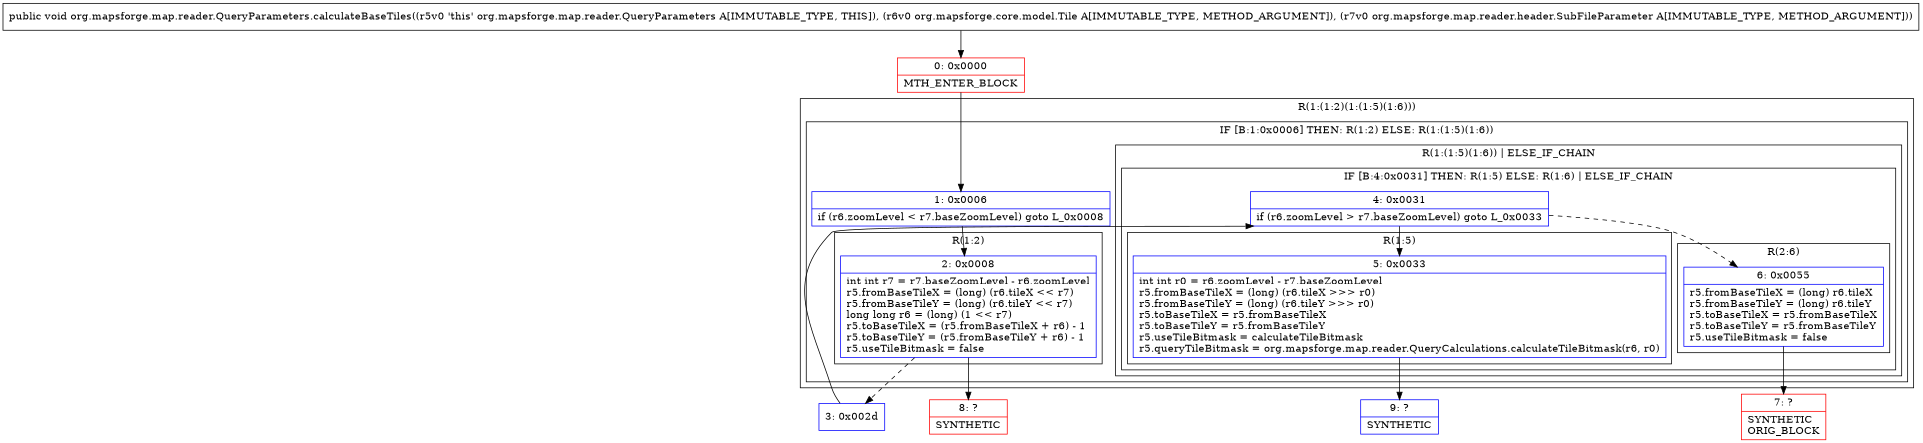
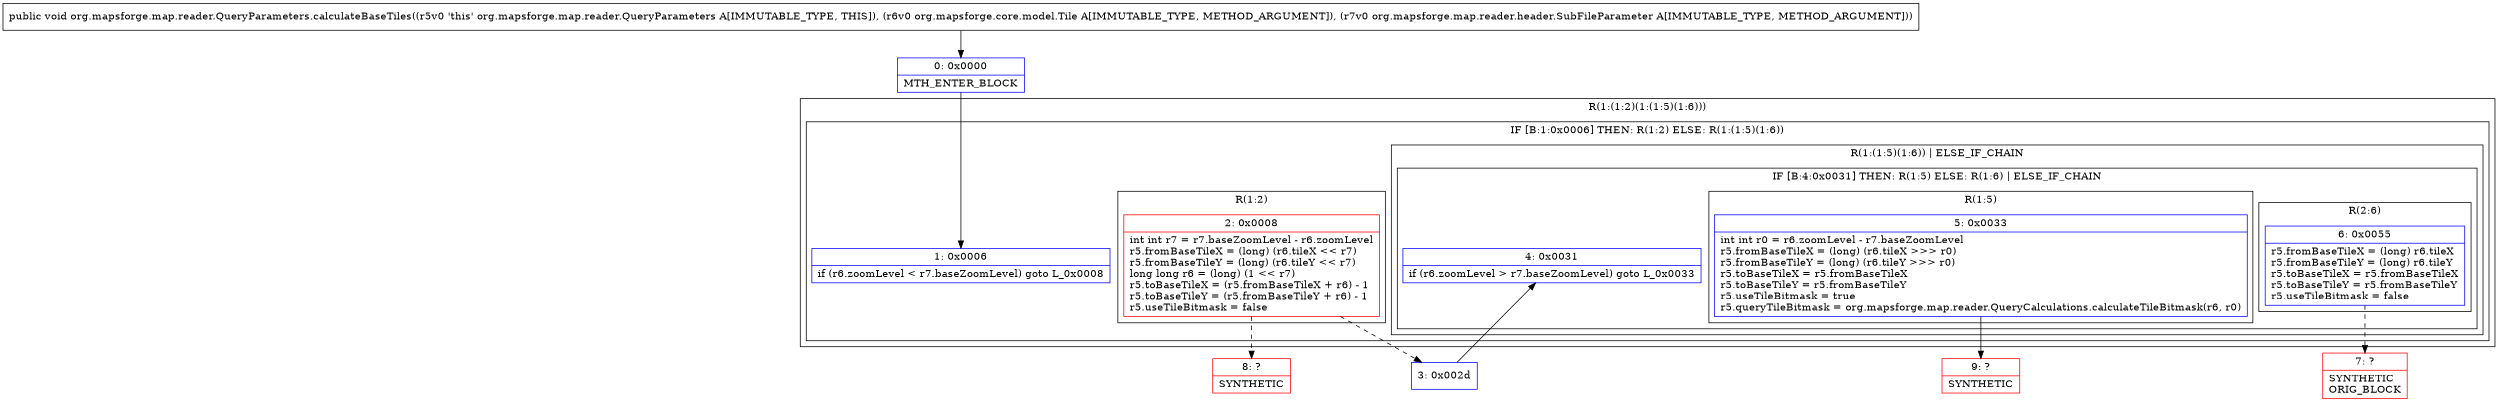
(961, 75) -> (961, 75)
(1644, 225) -> none
(963, 237) -> none
(1400, 237) -> none
(968, 307) -> (1252, 266)
(1251, 337) -> (1788, 296)
(1784, 365) -> (2365, 324)
(968, 375) -> (1252, 334)
(1400, 417) -> (1981, 376)
